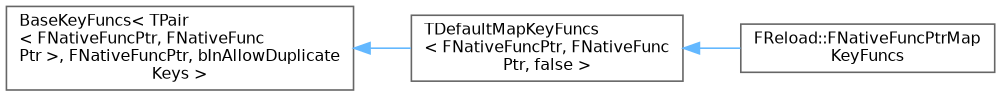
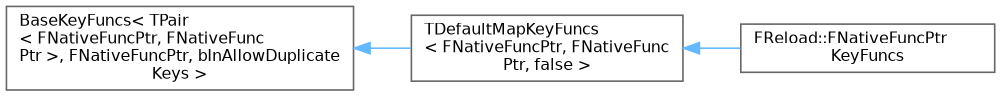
(868, 48) -> (868, 48)
